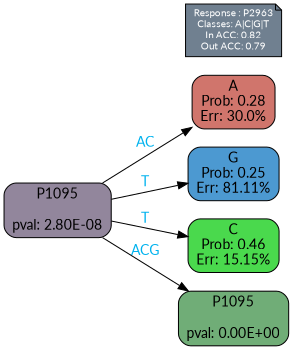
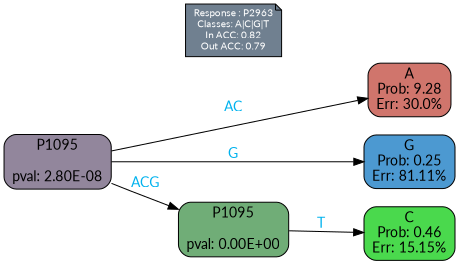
(234, 102) -> (410, 90)
(146, 183) -> (234, 154)
(145, 228) -> (321, 232)
